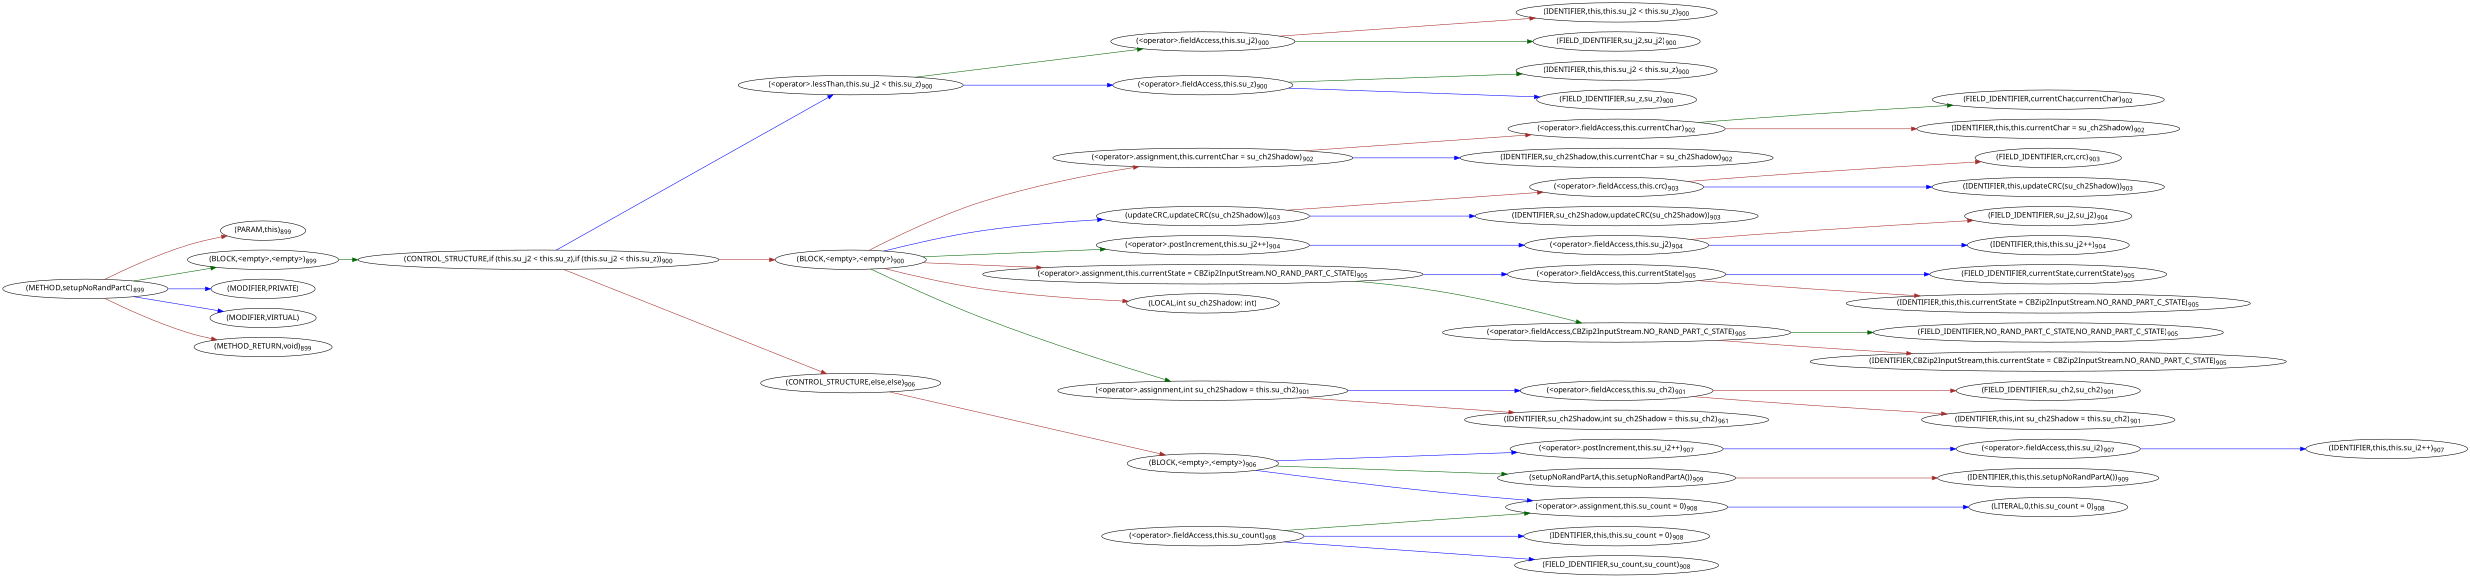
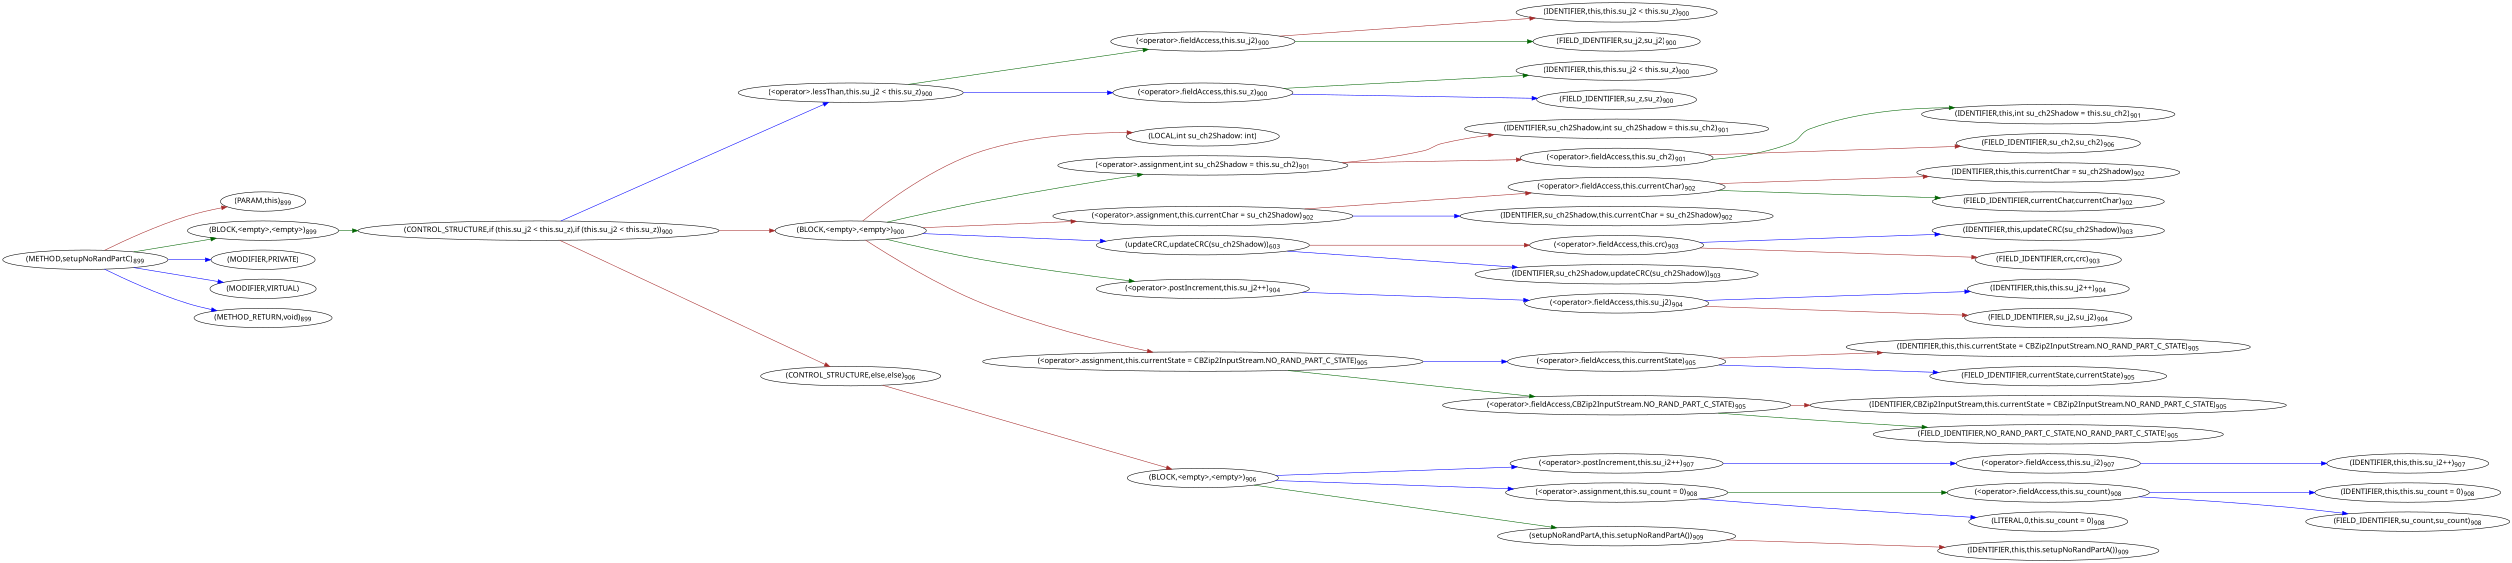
(157, 322) -> (157, 293)
(2109, 390) -> (2109, 143)
(1431, 391) -> (1430, 161)
(1817, 406) -> (1827, 123)
(1724, 419) -> (1724, 128)
(1405, 522) -> (1835, 493)
